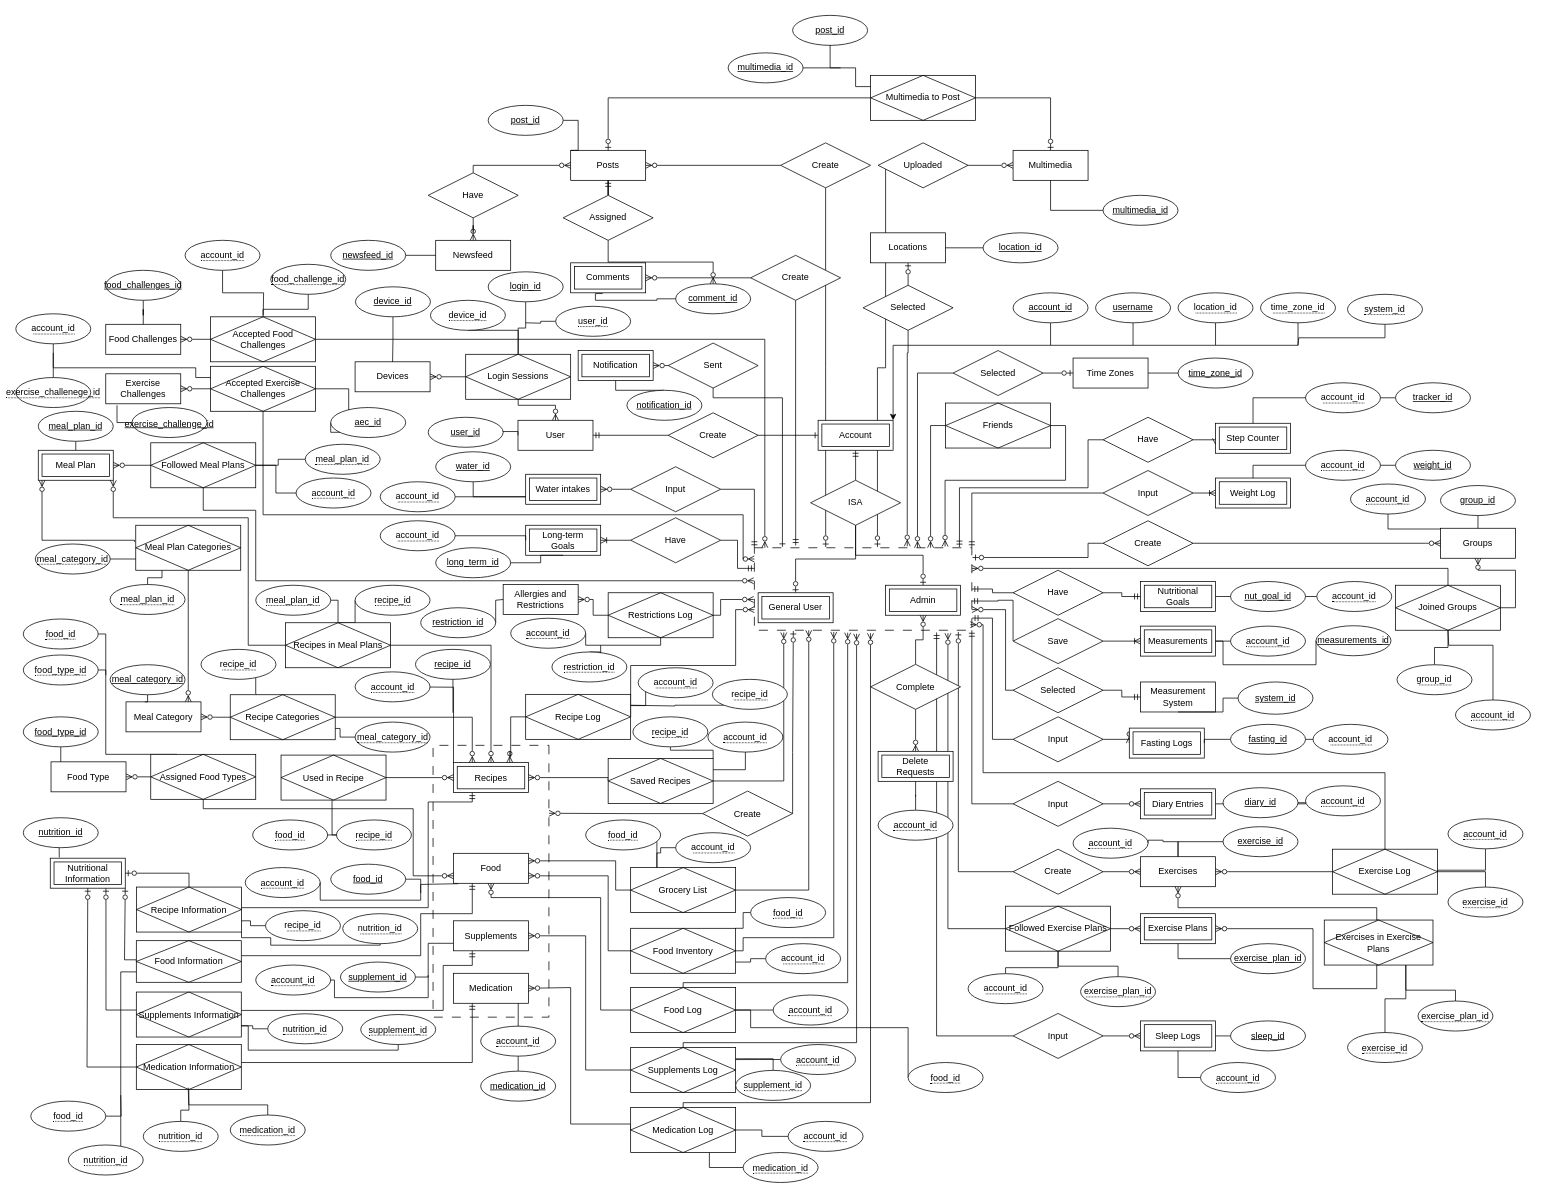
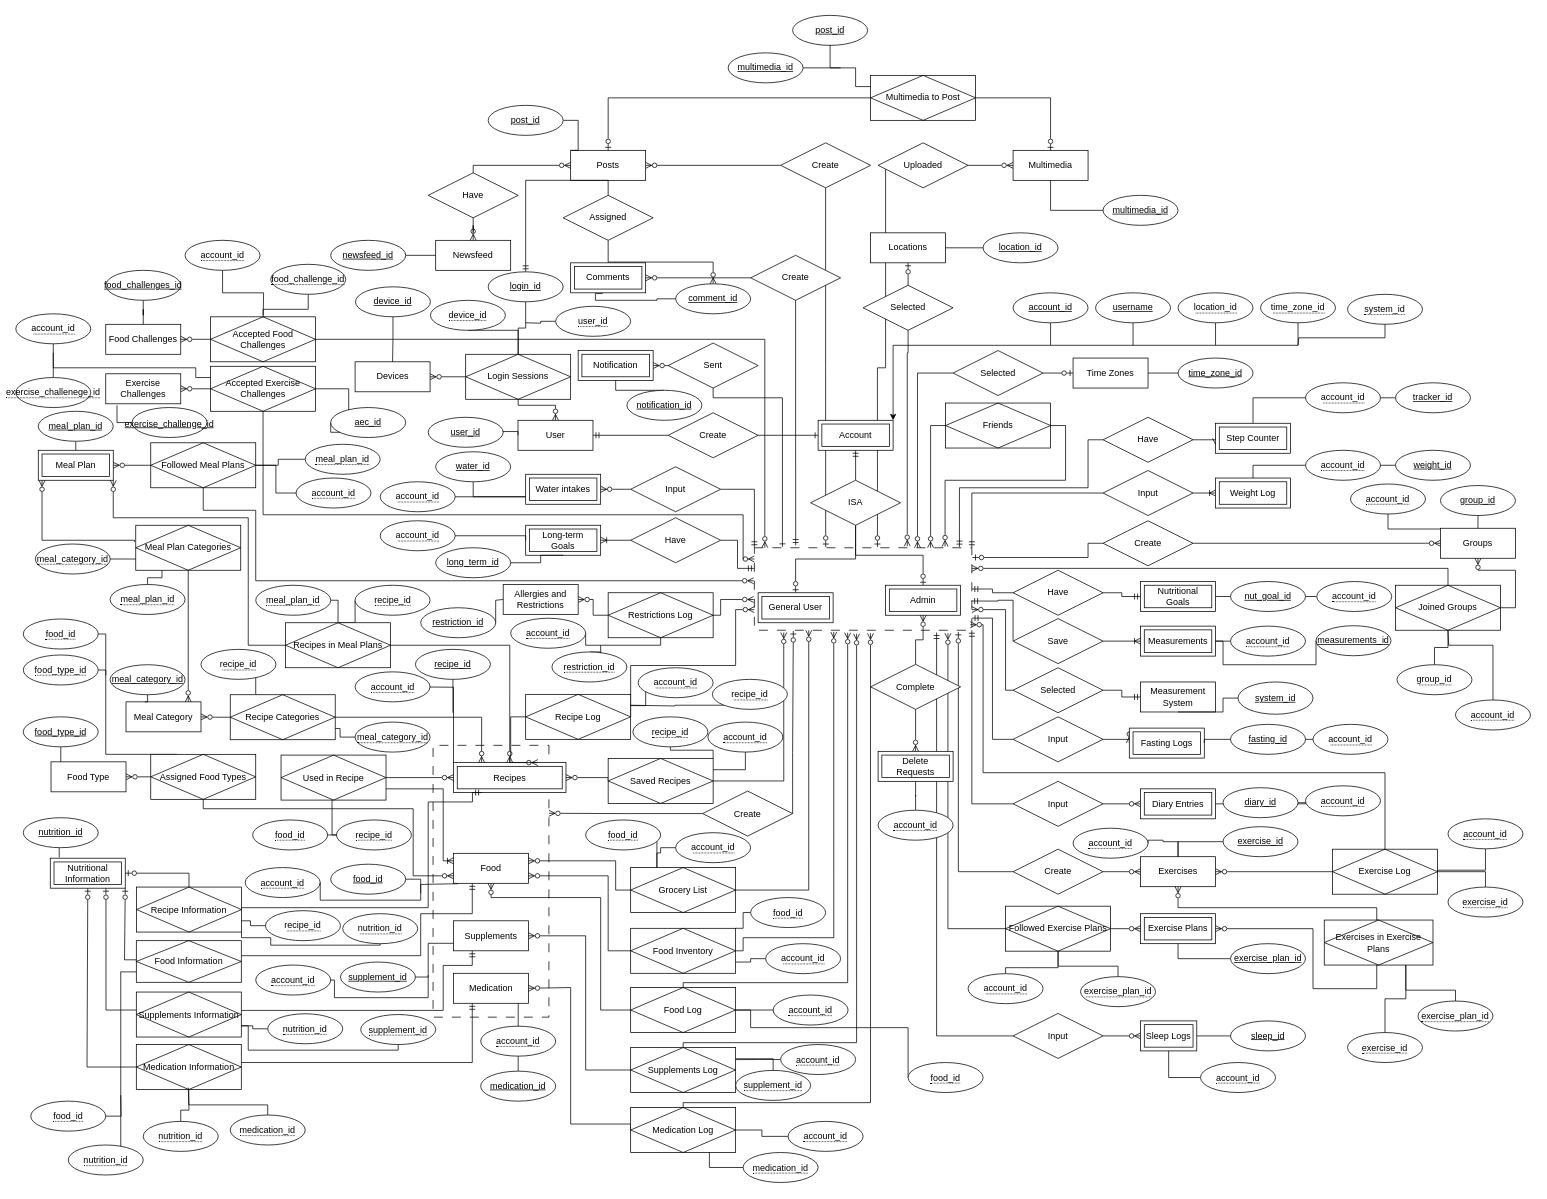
(608, 187) -> (525, 204)
(491, 778) -> (509, 778)
none -> (443, 800)
(1178, 1036) -> (1169, 1036)
